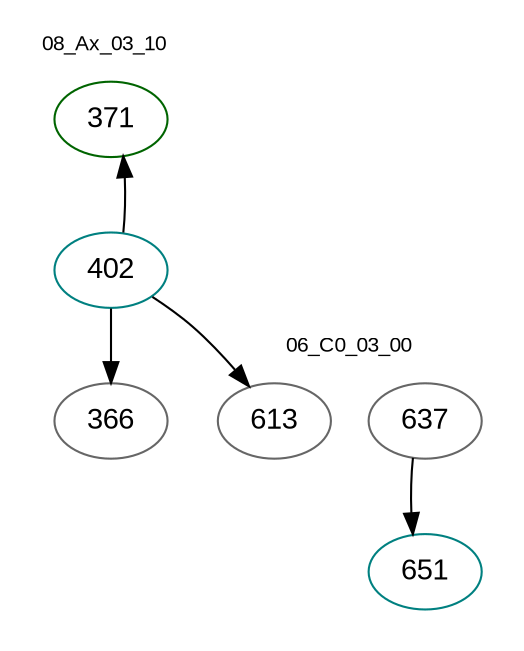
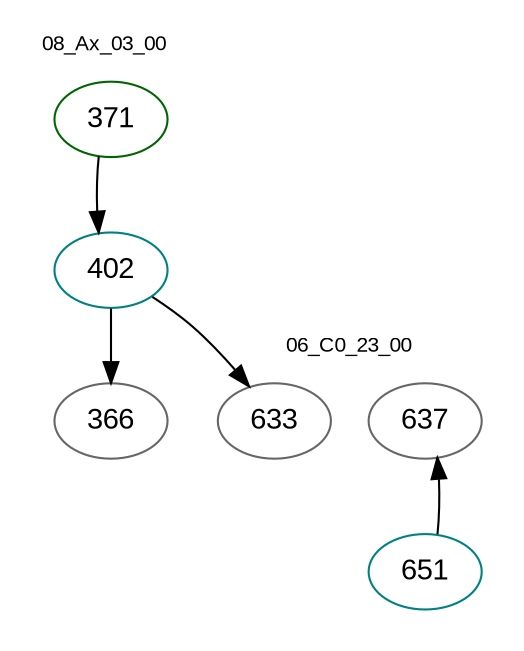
(105, 45) -> (105, 45)
(125, 205) -> (97, 184)
(350, 347) -> (350, 347)
(274, 421) -> (274, 421)
(411, 486) -> (439, 507)
